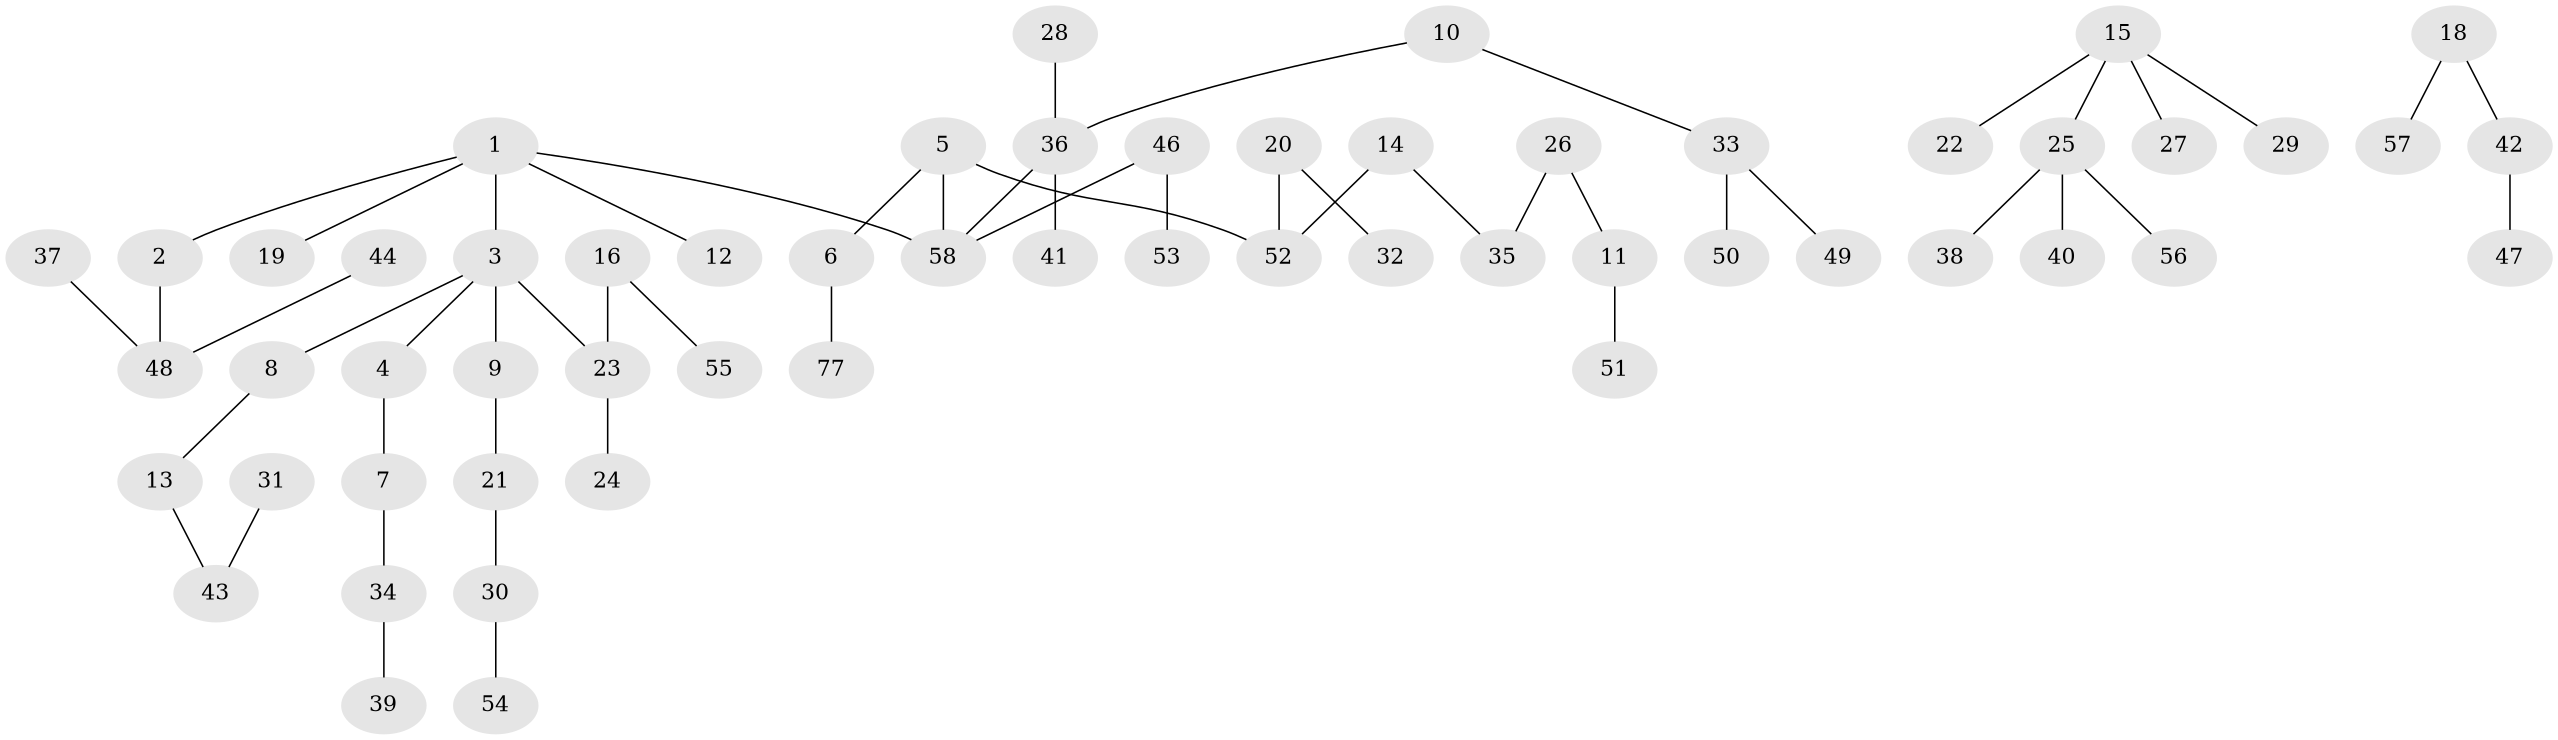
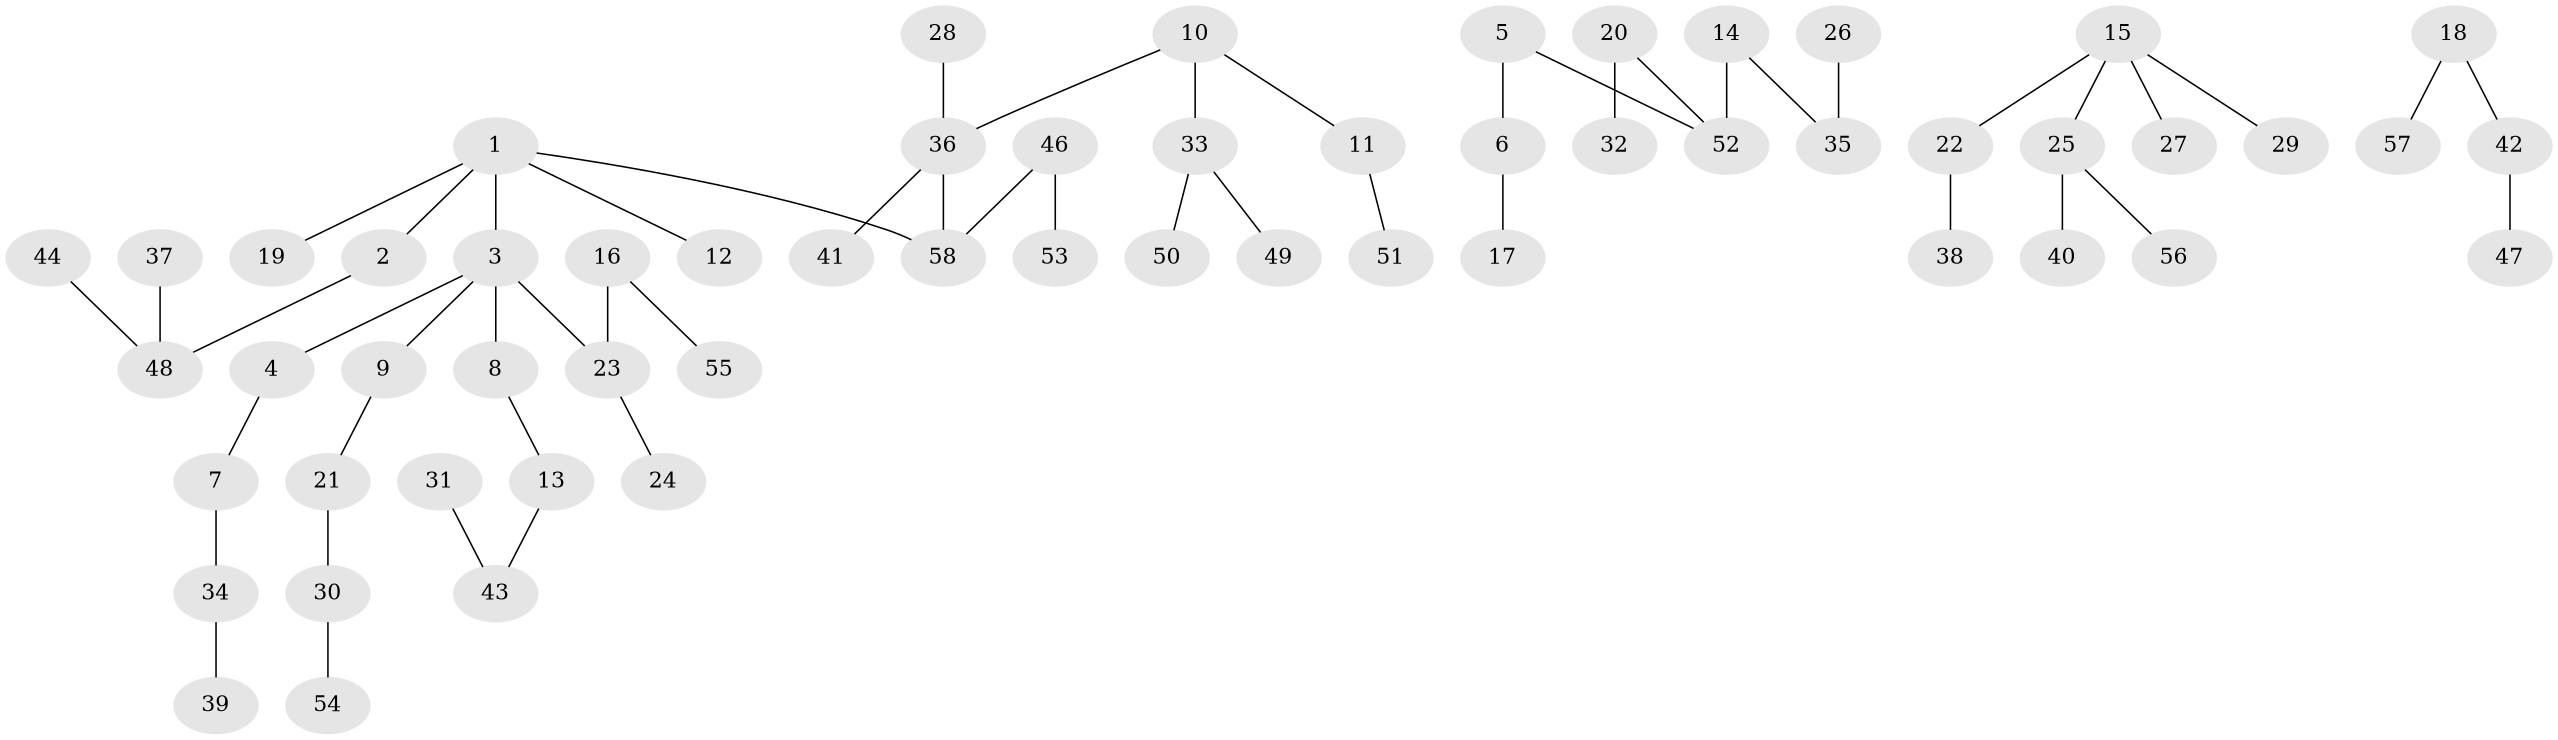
(943, 202) -> none
(1587, 202) -> (1279, 90)
(2007, 202) -> (1950, 202)
(831, 370) -> (1503, 258)
